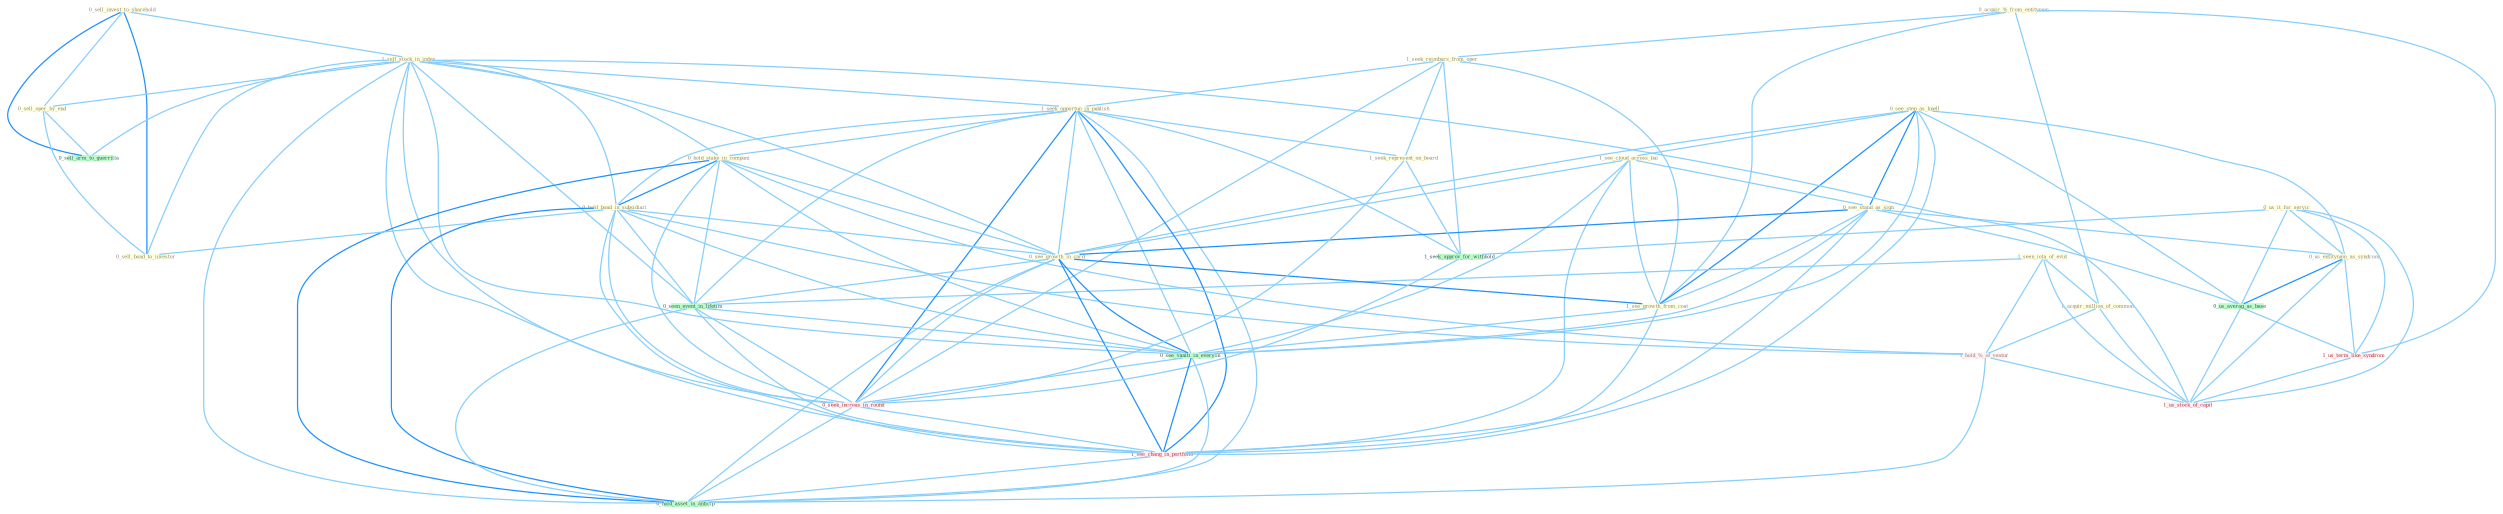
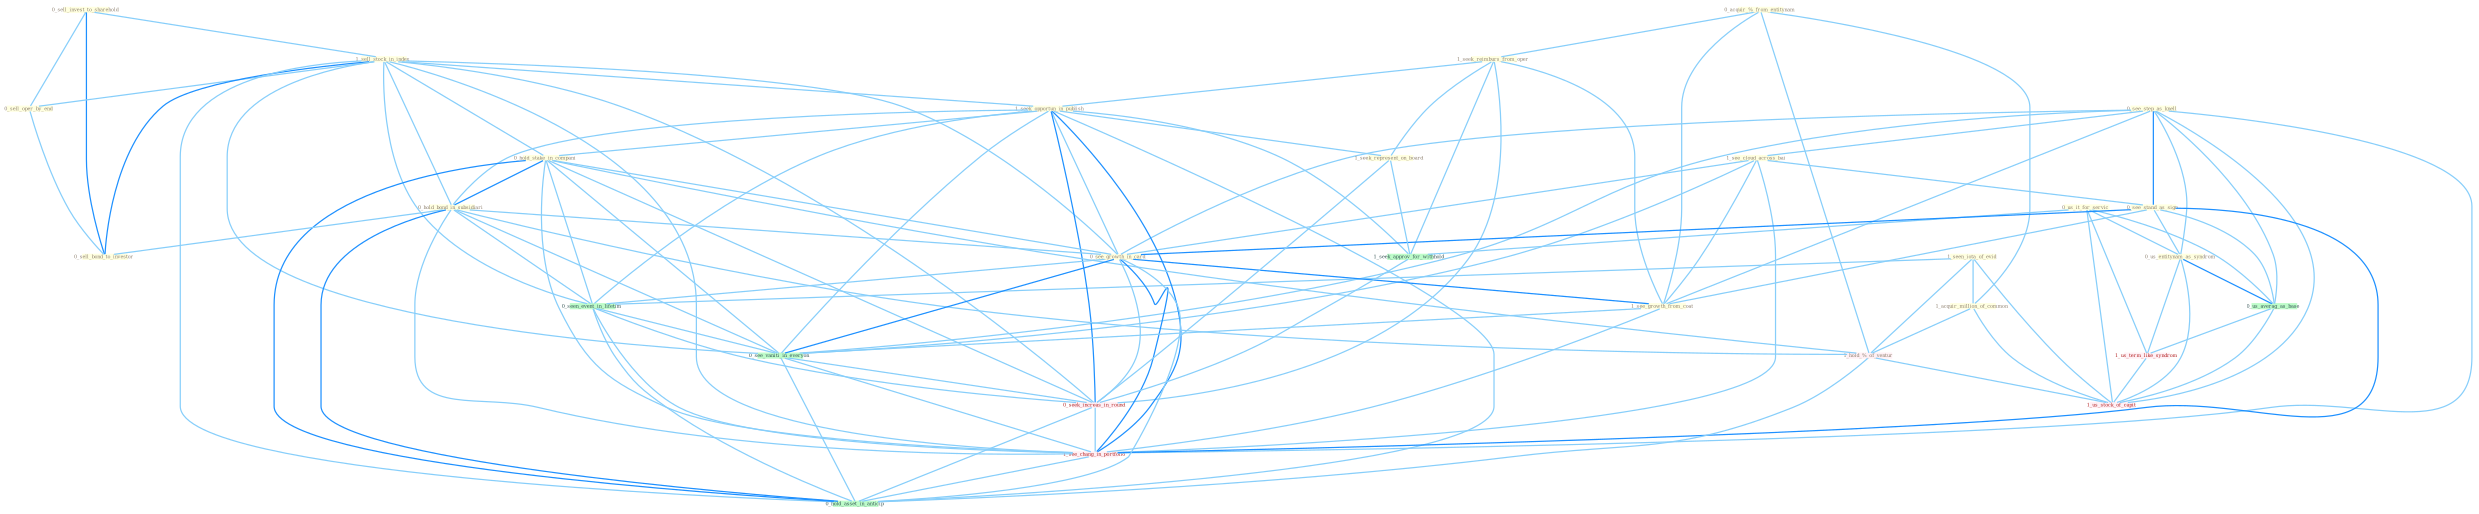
(2440, 54) -> (1815, 183)
(226, 105) -> (185, 95)
(1310, 107) -> (2313, 280)
(90, 158) -> none
(1795, 204) -> (1908, 207)
(1722, 298) -> none
(669, 357) -> none
none -> (620, 383)
(1614, 402) -> (1955, 423)
(1177, 405) -> (938, 405)
